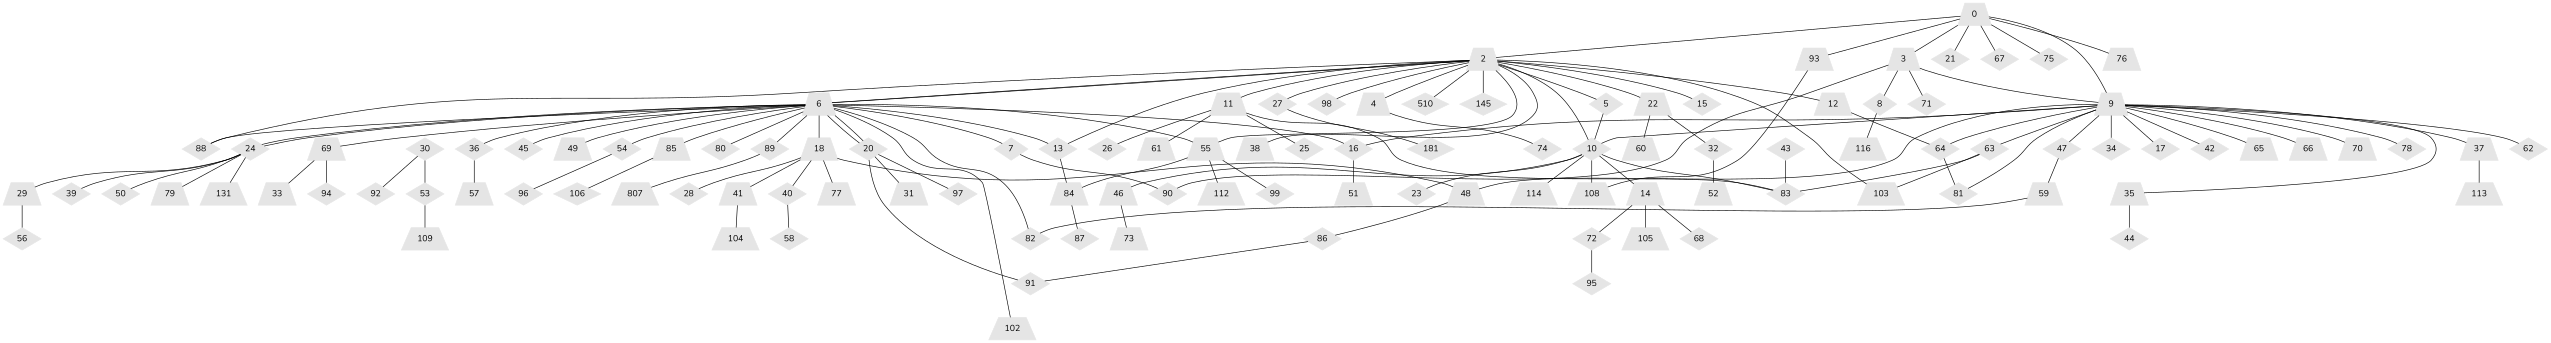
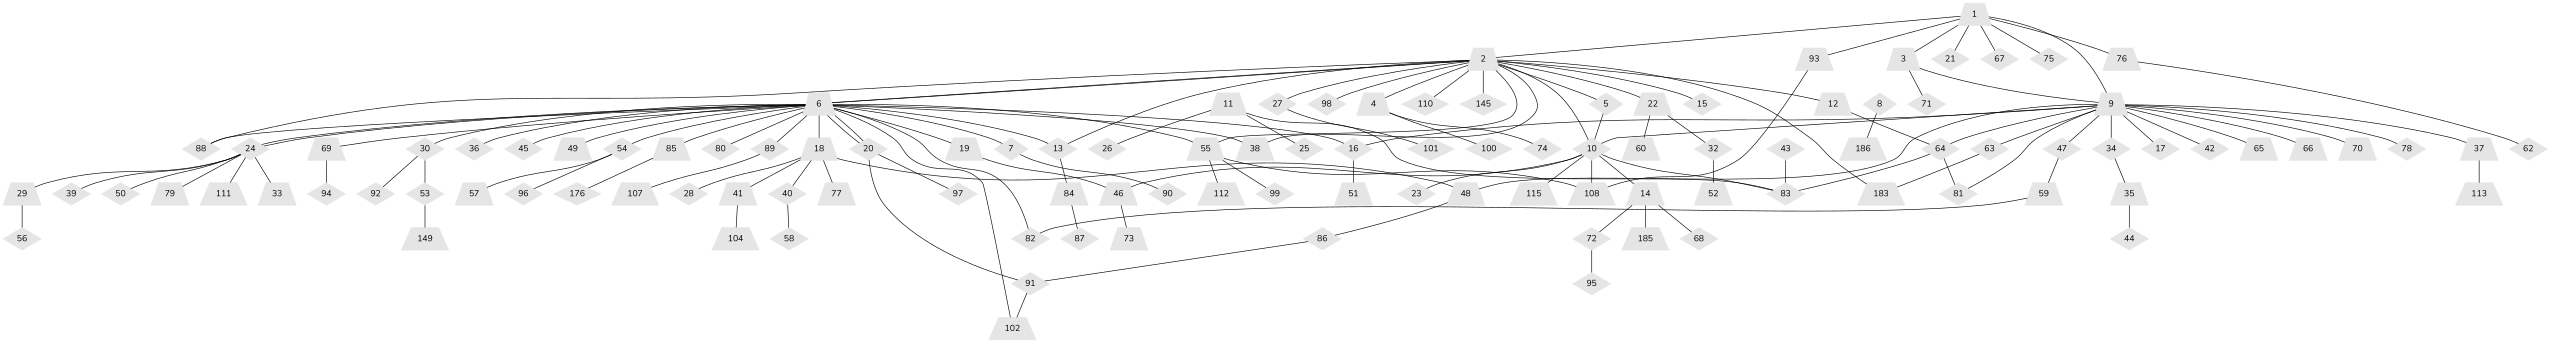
(1975, 14) -> (1975, 14)
(1348, 73) -> none
(1891, 83) -> none
(1425, 104) -> (1425, 104)
none -> (544, 120)
(2412, 124) -> (2330, 95)
none -> (1141, 125)
(2433, 140) -> (2120, 171)
none -> (964, 149)
(1156, 149) -> none
(1431, 149) -> (1431, 149)
none -> (1489, 149)
(1863, 149) -> (1863, 149)
(301, 172) -> (263, 170)
(474, 172) -> (550, 171)
(1135, 172) -> (1338, 174)
(1600, 174) -> none
(1891, 176) -> (1865, 174)
(224, 194) -> (224, 194)
(577, 194) -> (577, 194)
(635, 194) -> (635, 194)
(909, 194) -> none
(1534, 194) -> (1534, 194)
(1881, 194) -> (1881, 194)
(425, 239) -> (425, 239)
(1645, 239) -> (1645, 239)
none -> (1022, 305)
